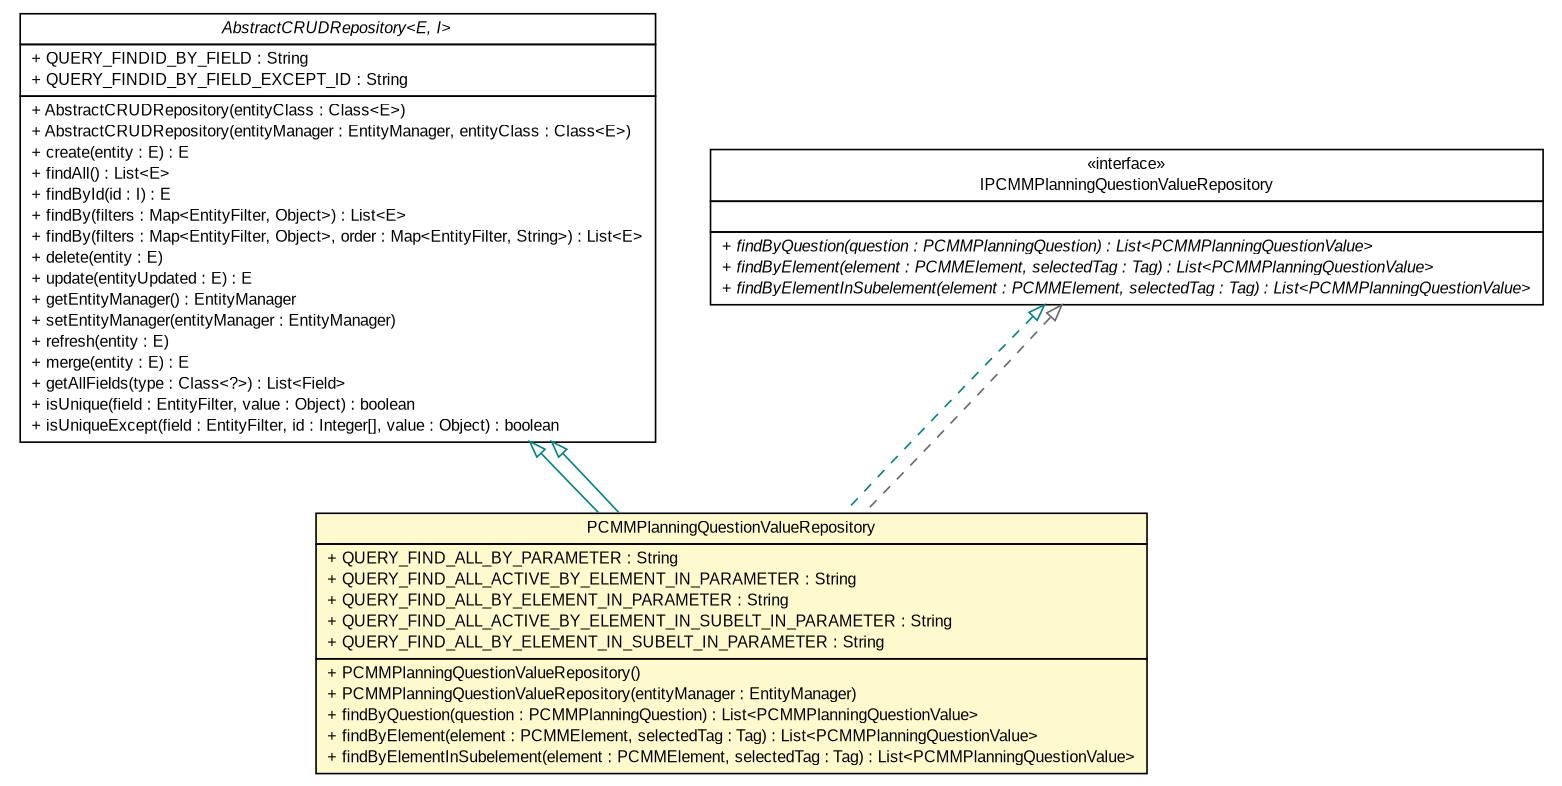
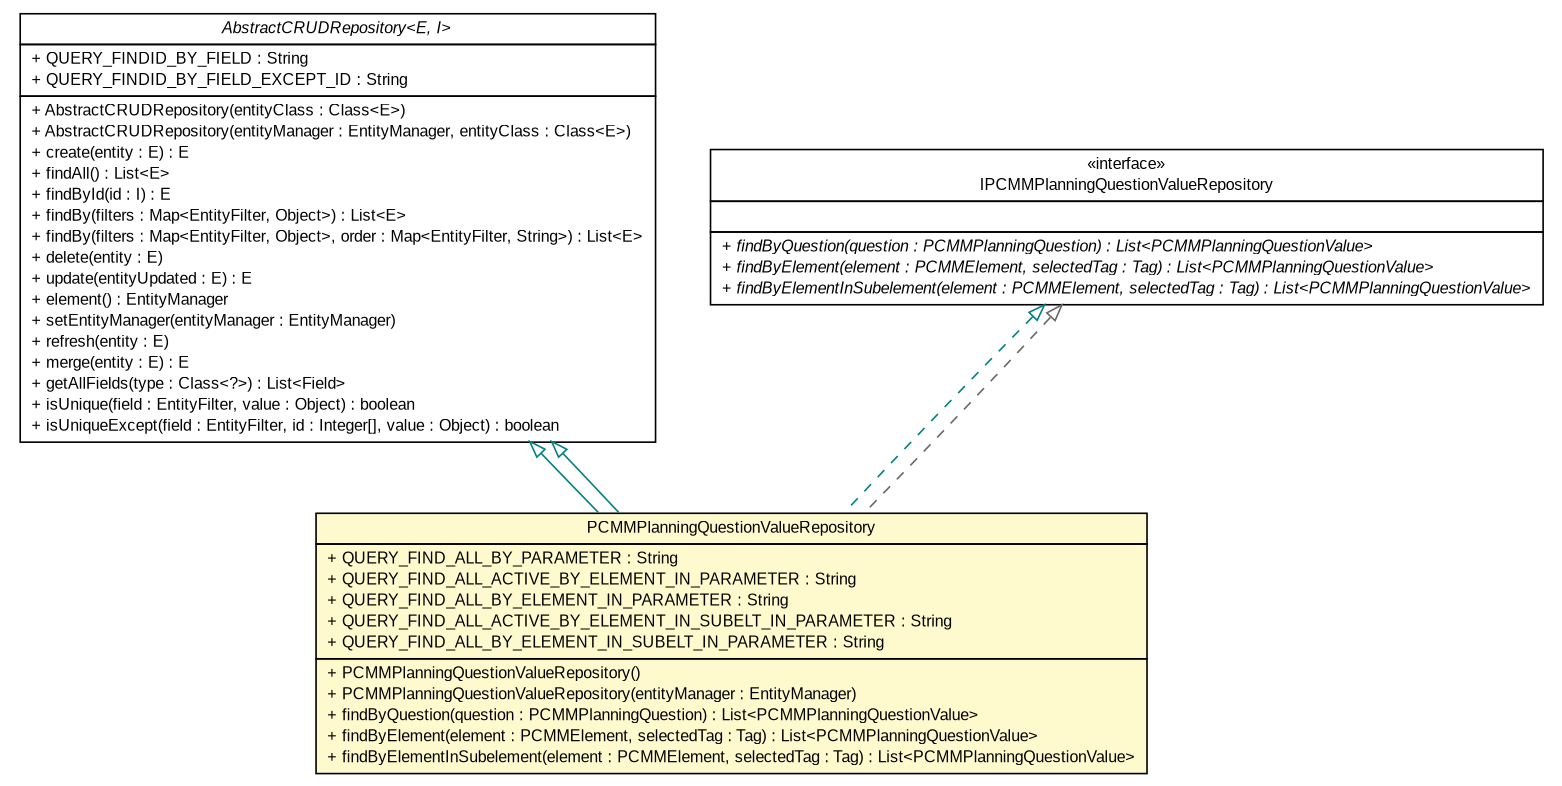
(164, 300) -> (130, 300)
